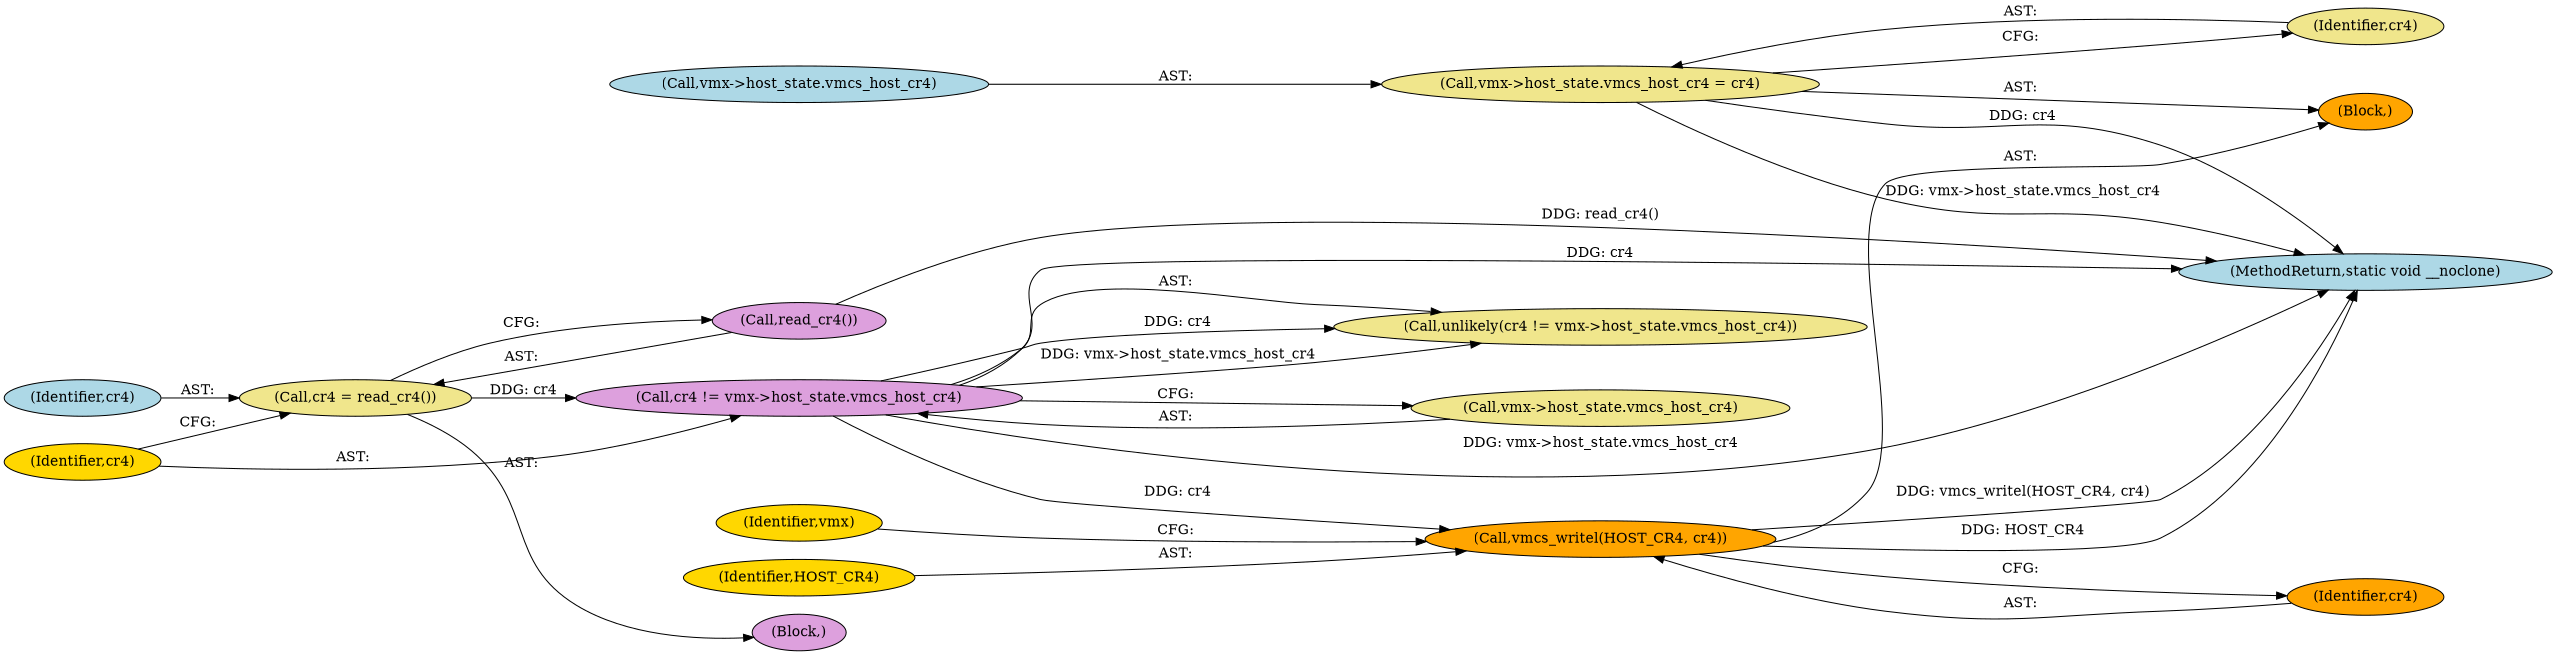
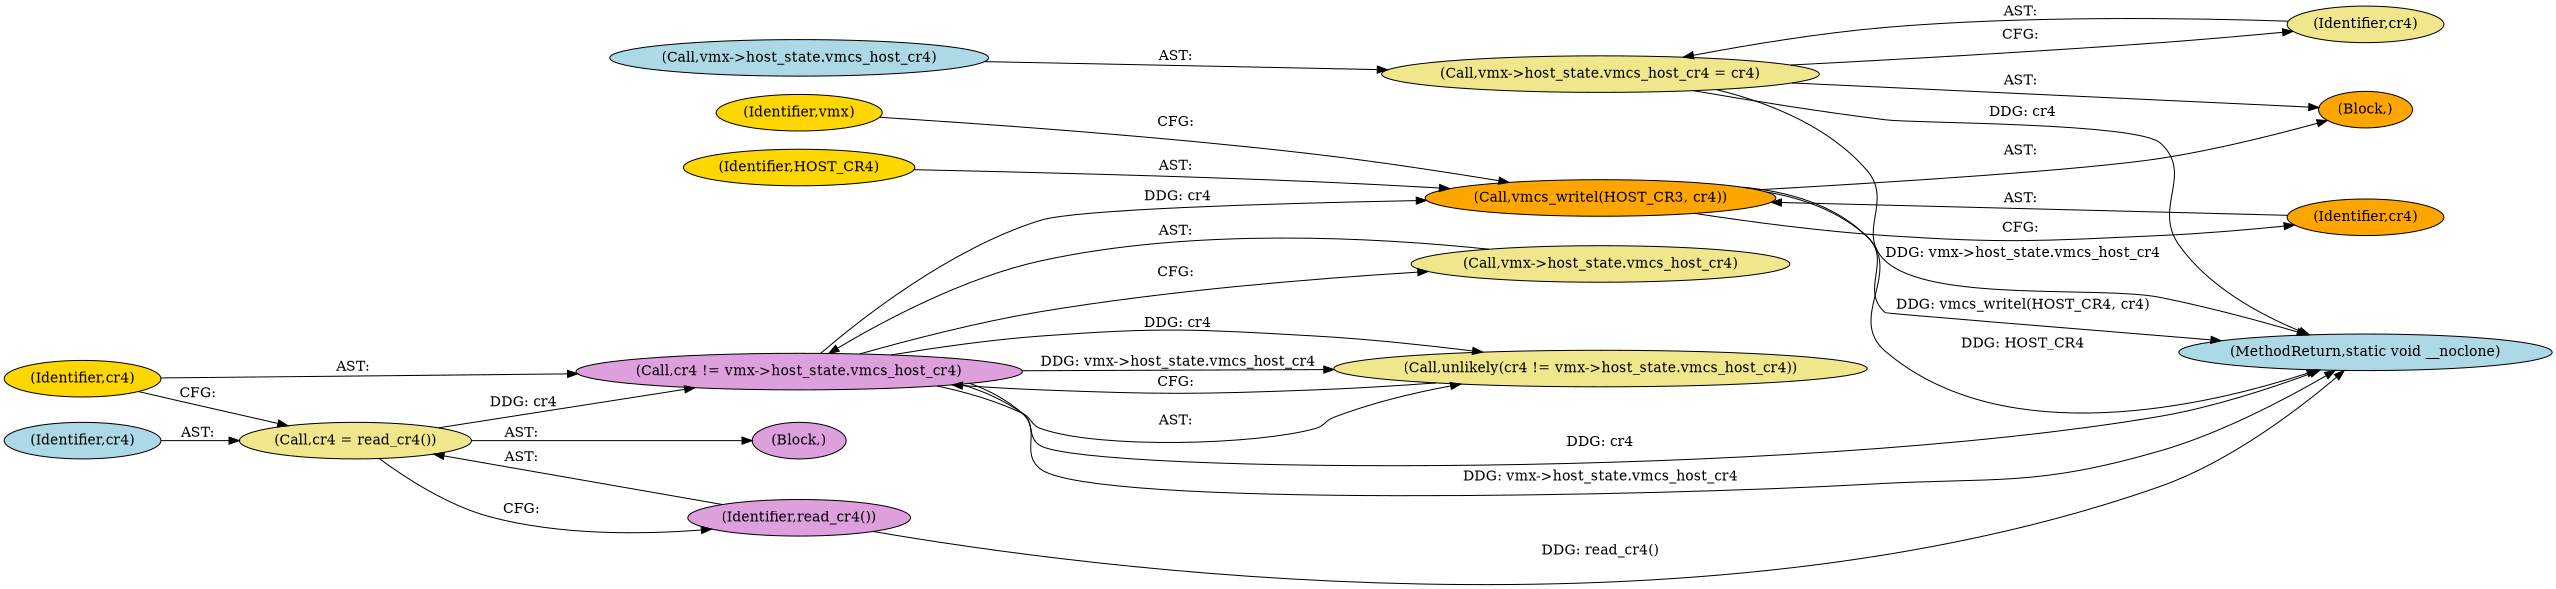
(799, 321) -> (799, 518)
none -> (1199, 393)
(1600, 539) -> (1600, 198)
